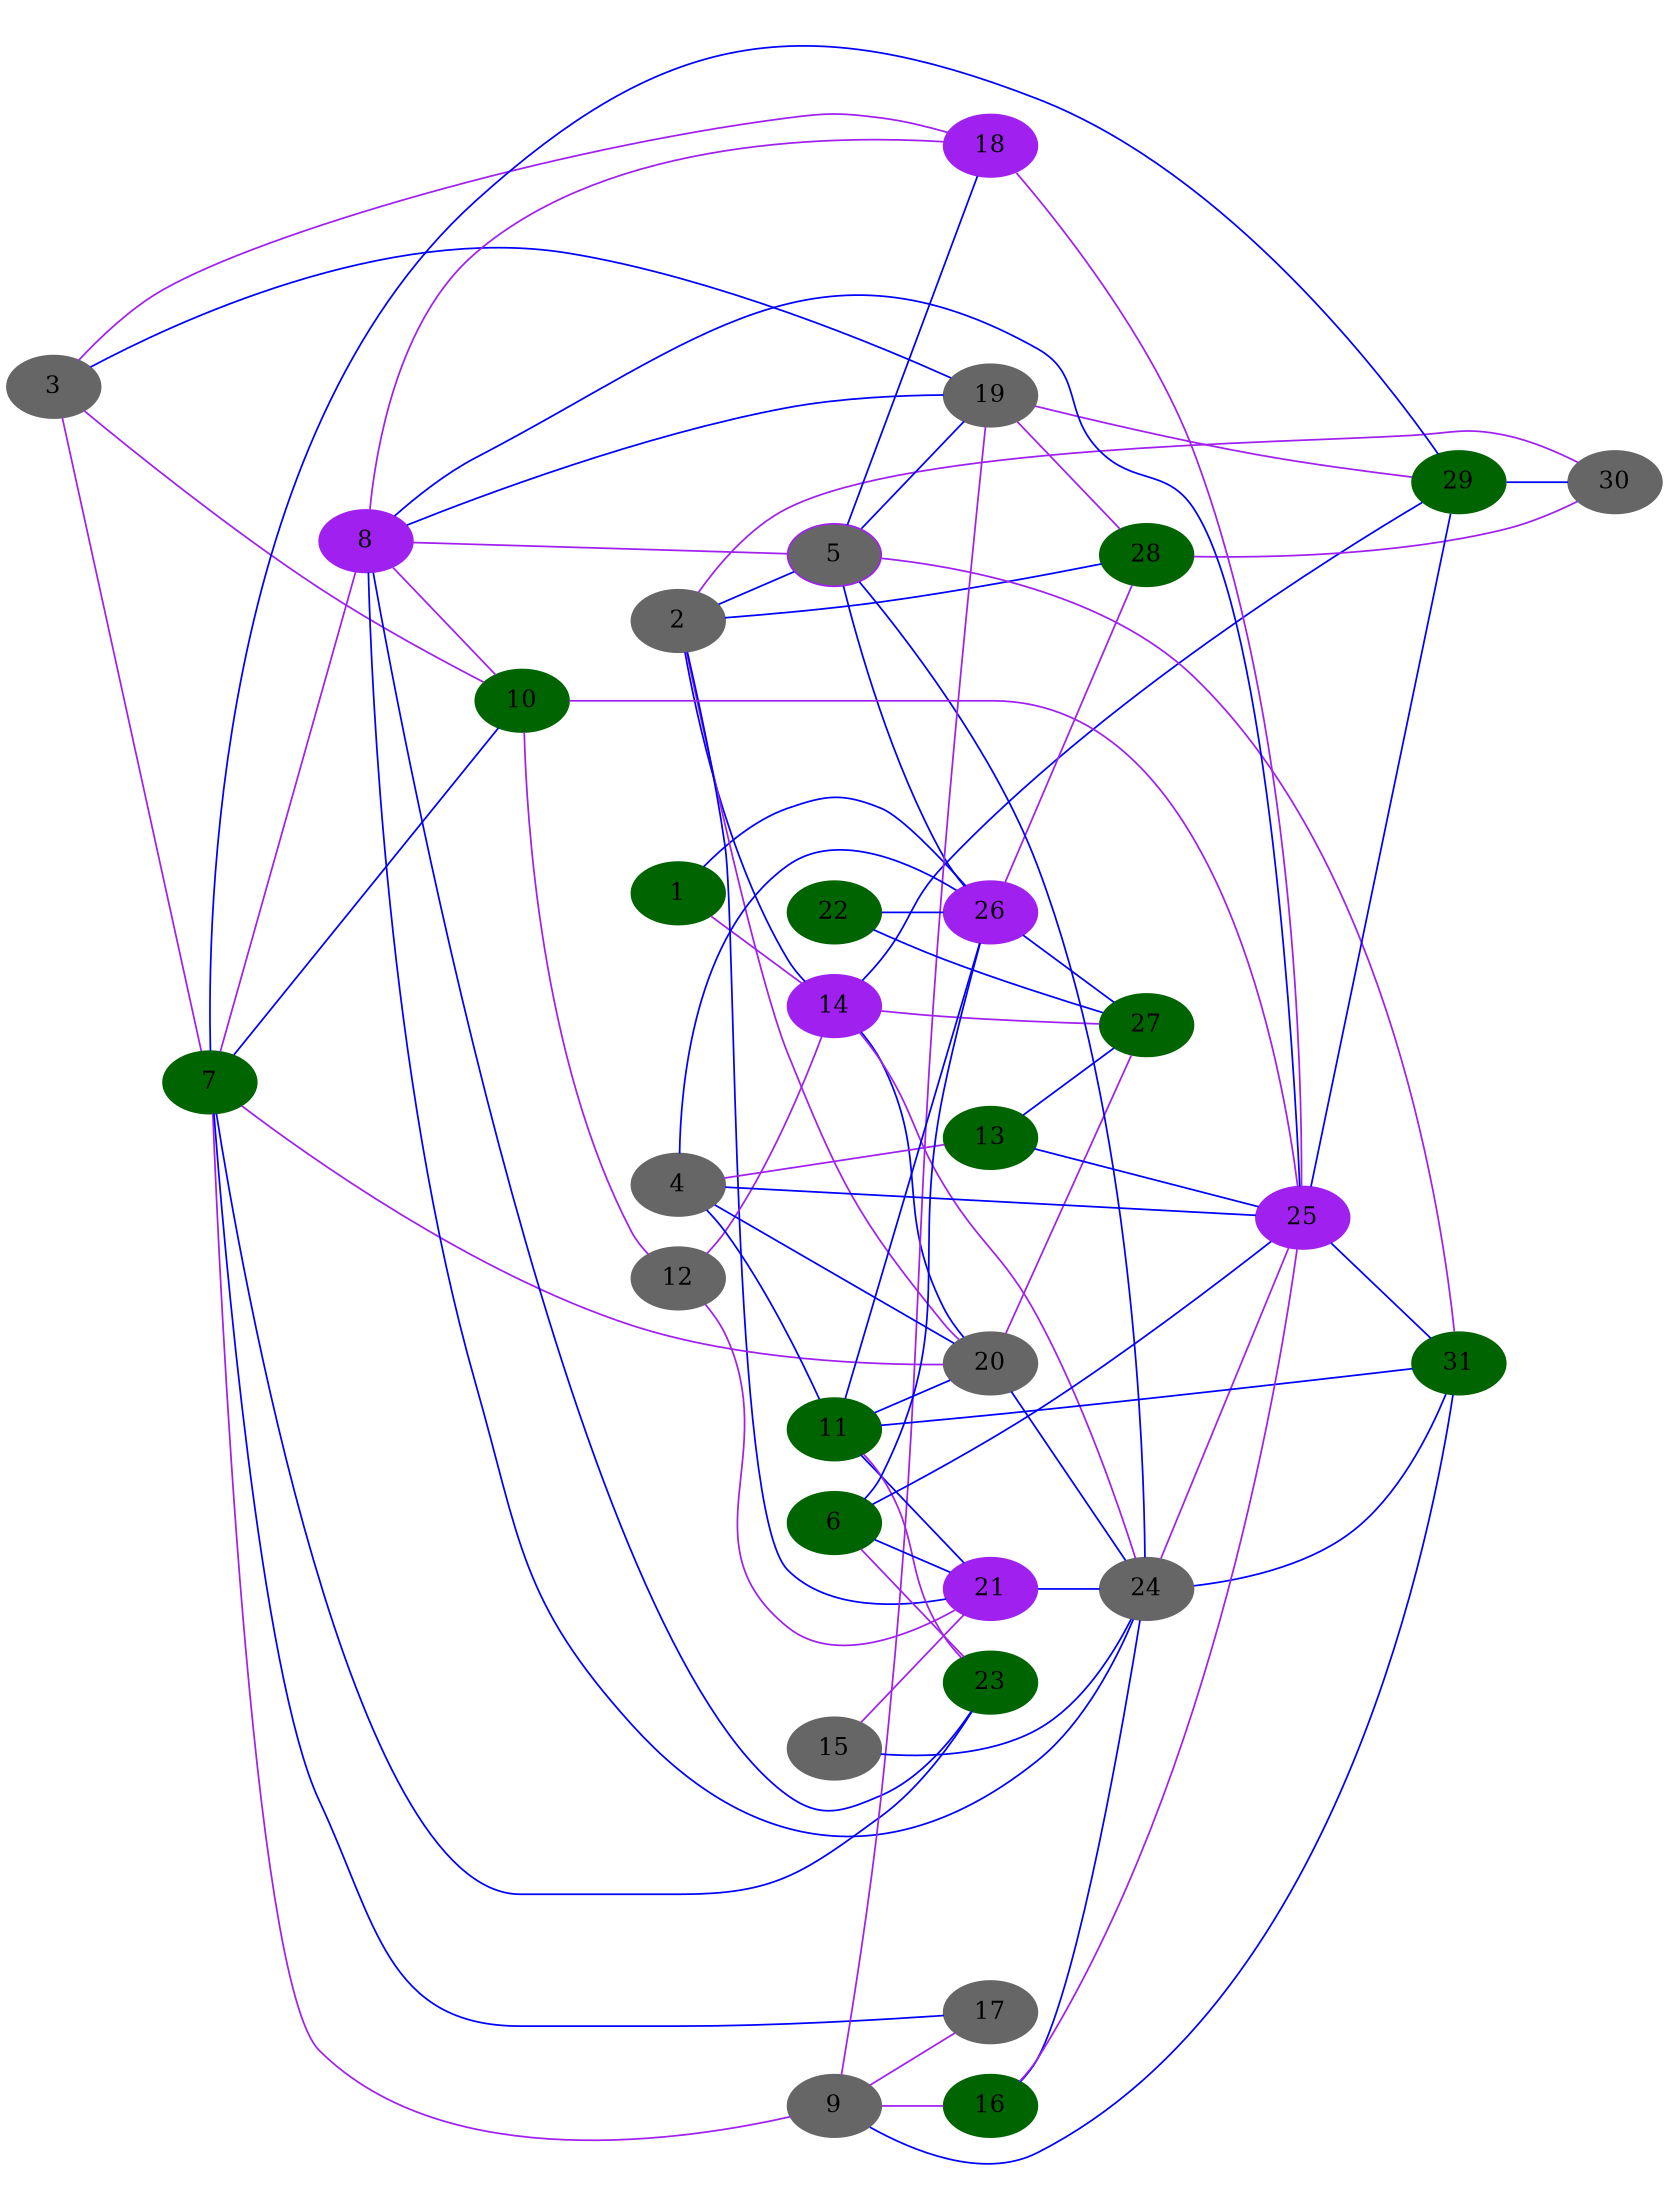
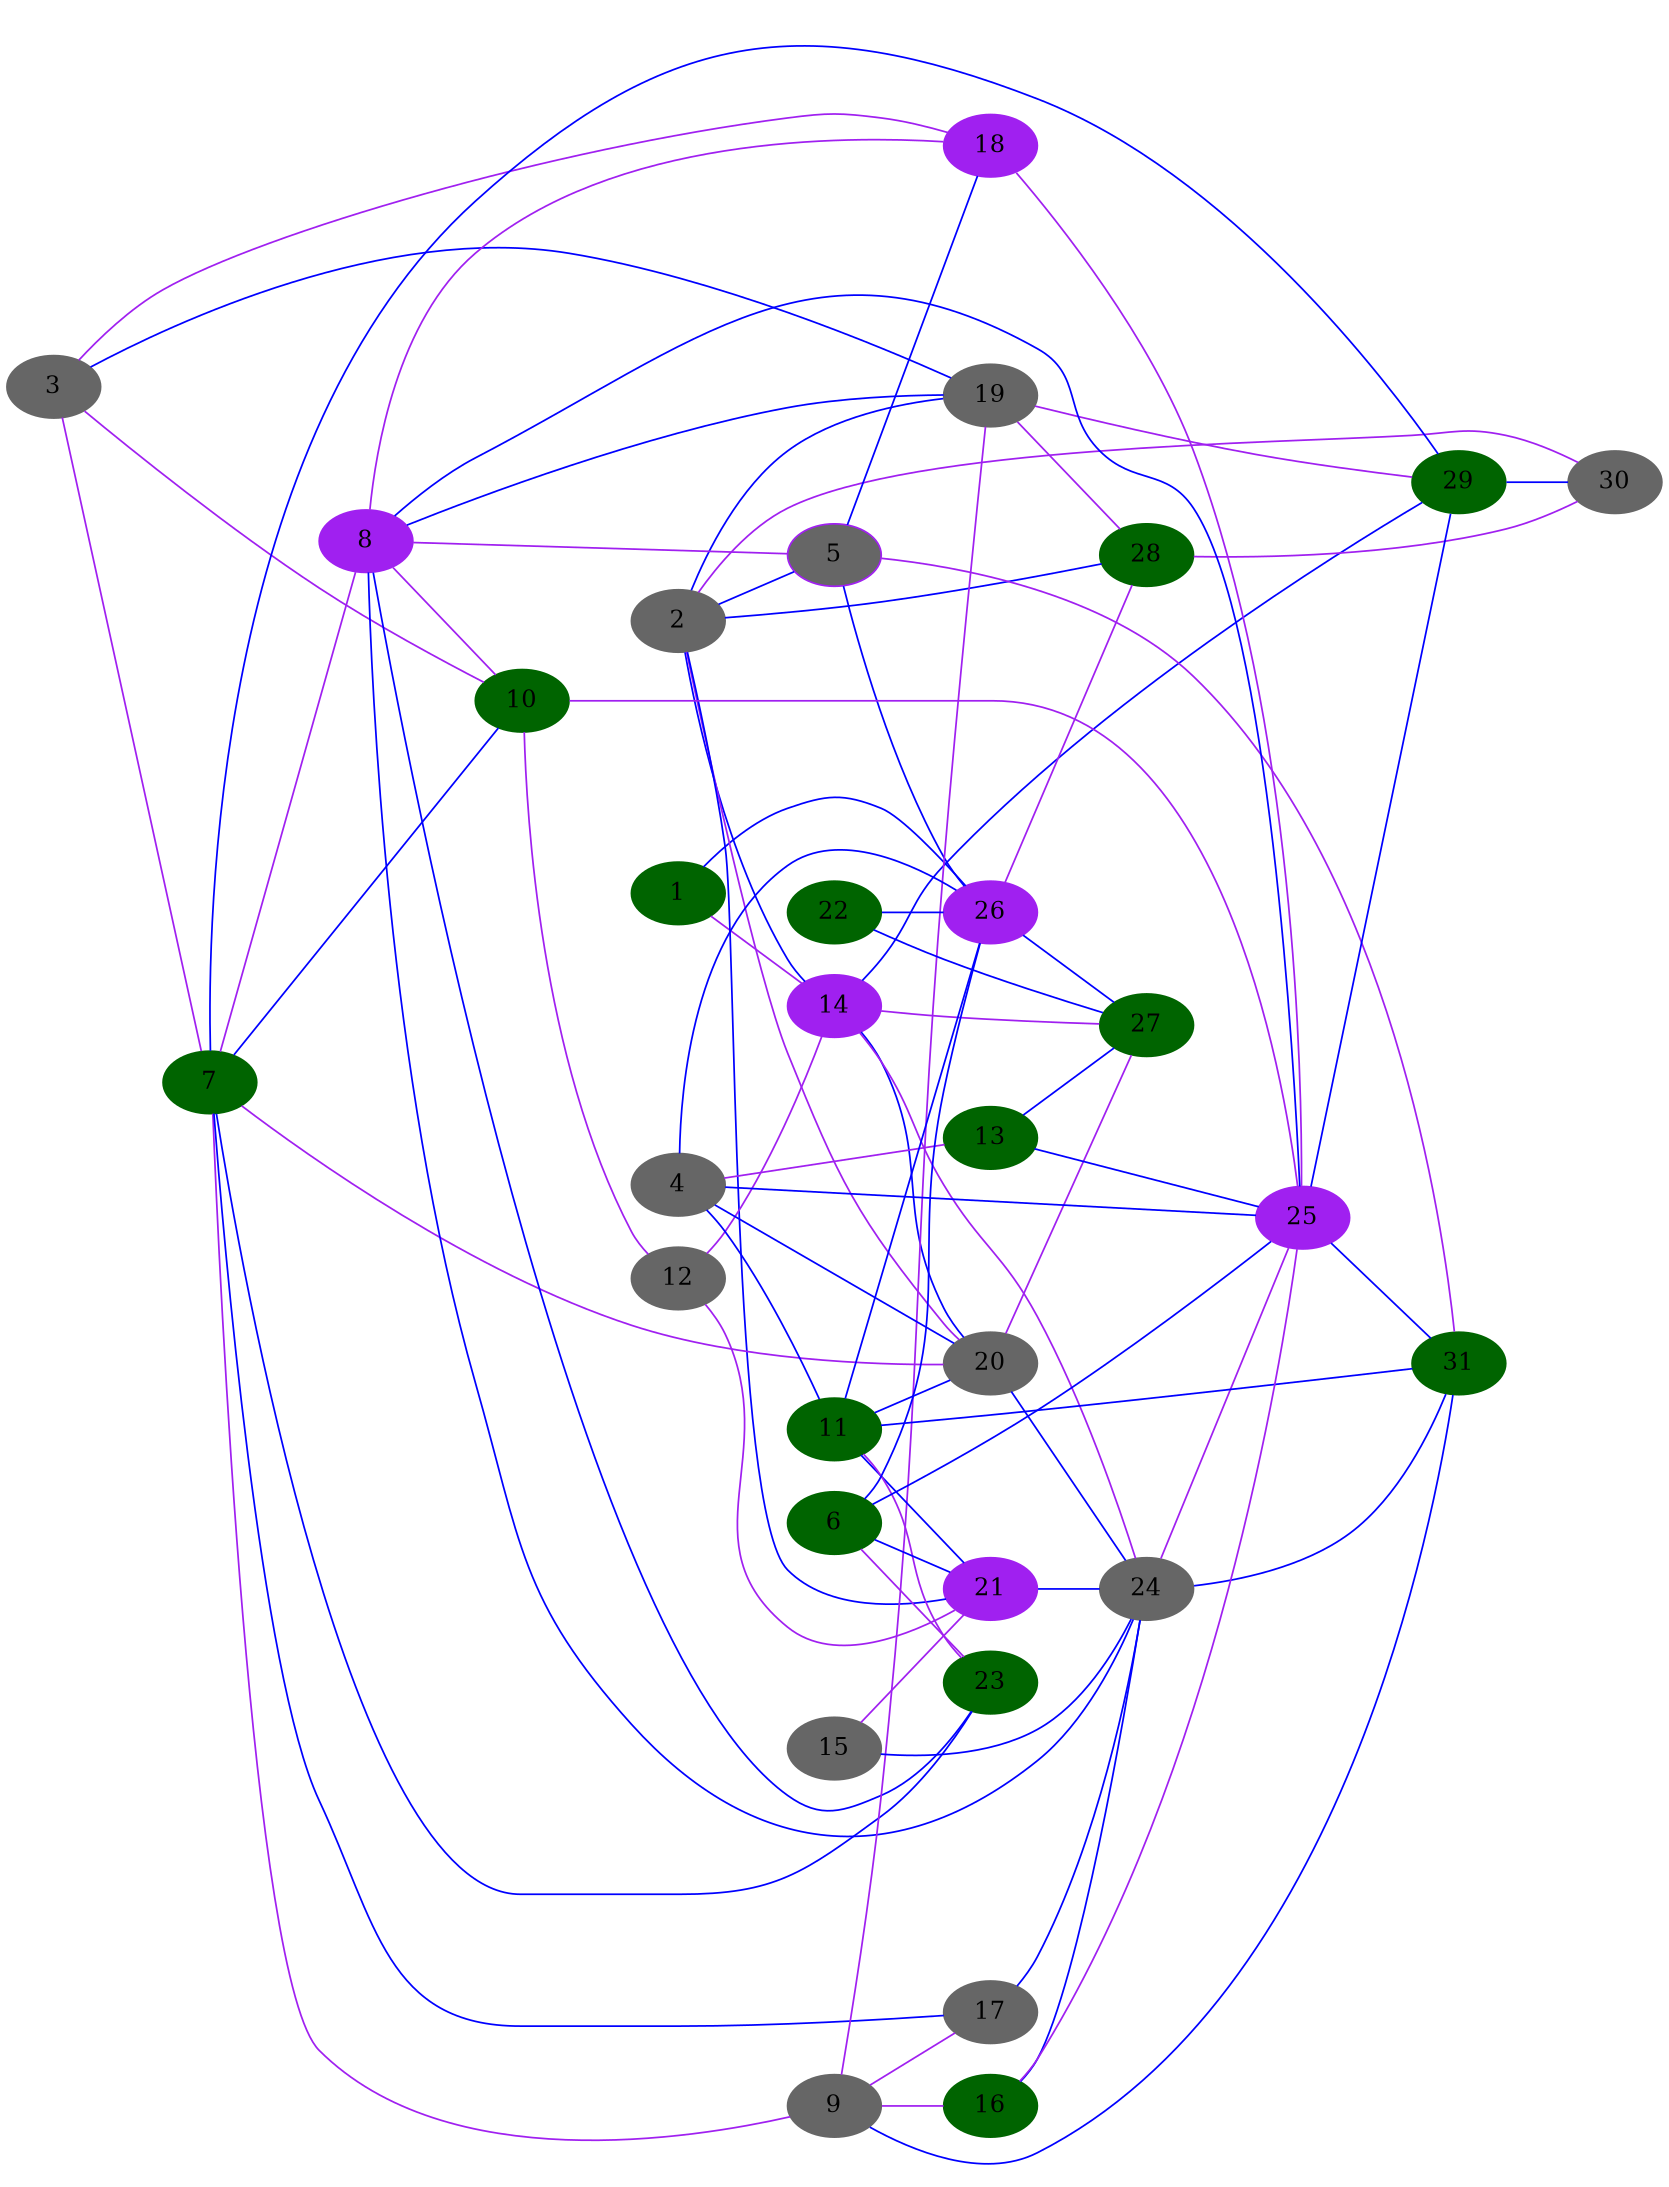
(902, 486) -> (786, 453)
(1089, 1042) -> (1093, 1819)
